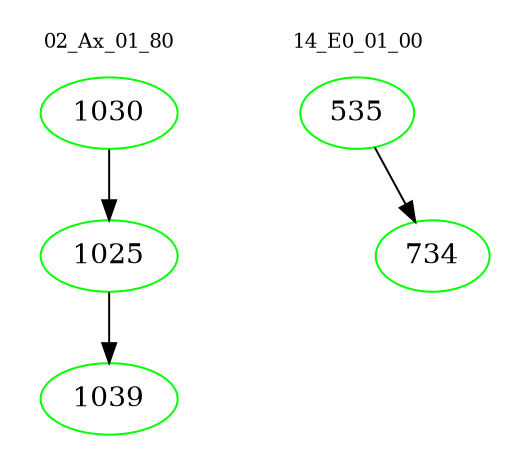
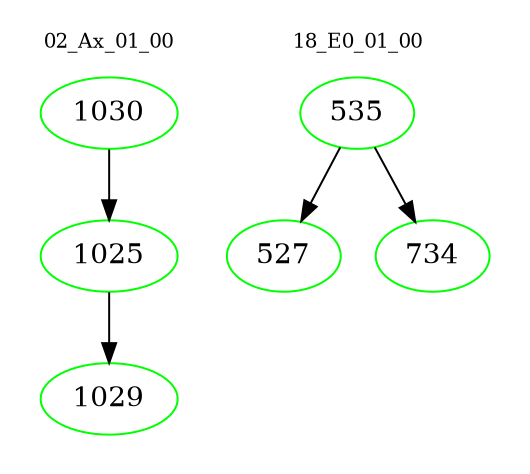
(109, 43) -> (109, 43)
(358, 43) -> (358, 43)
none -> (284, 256)
(109, 399) -> (109, 399)
